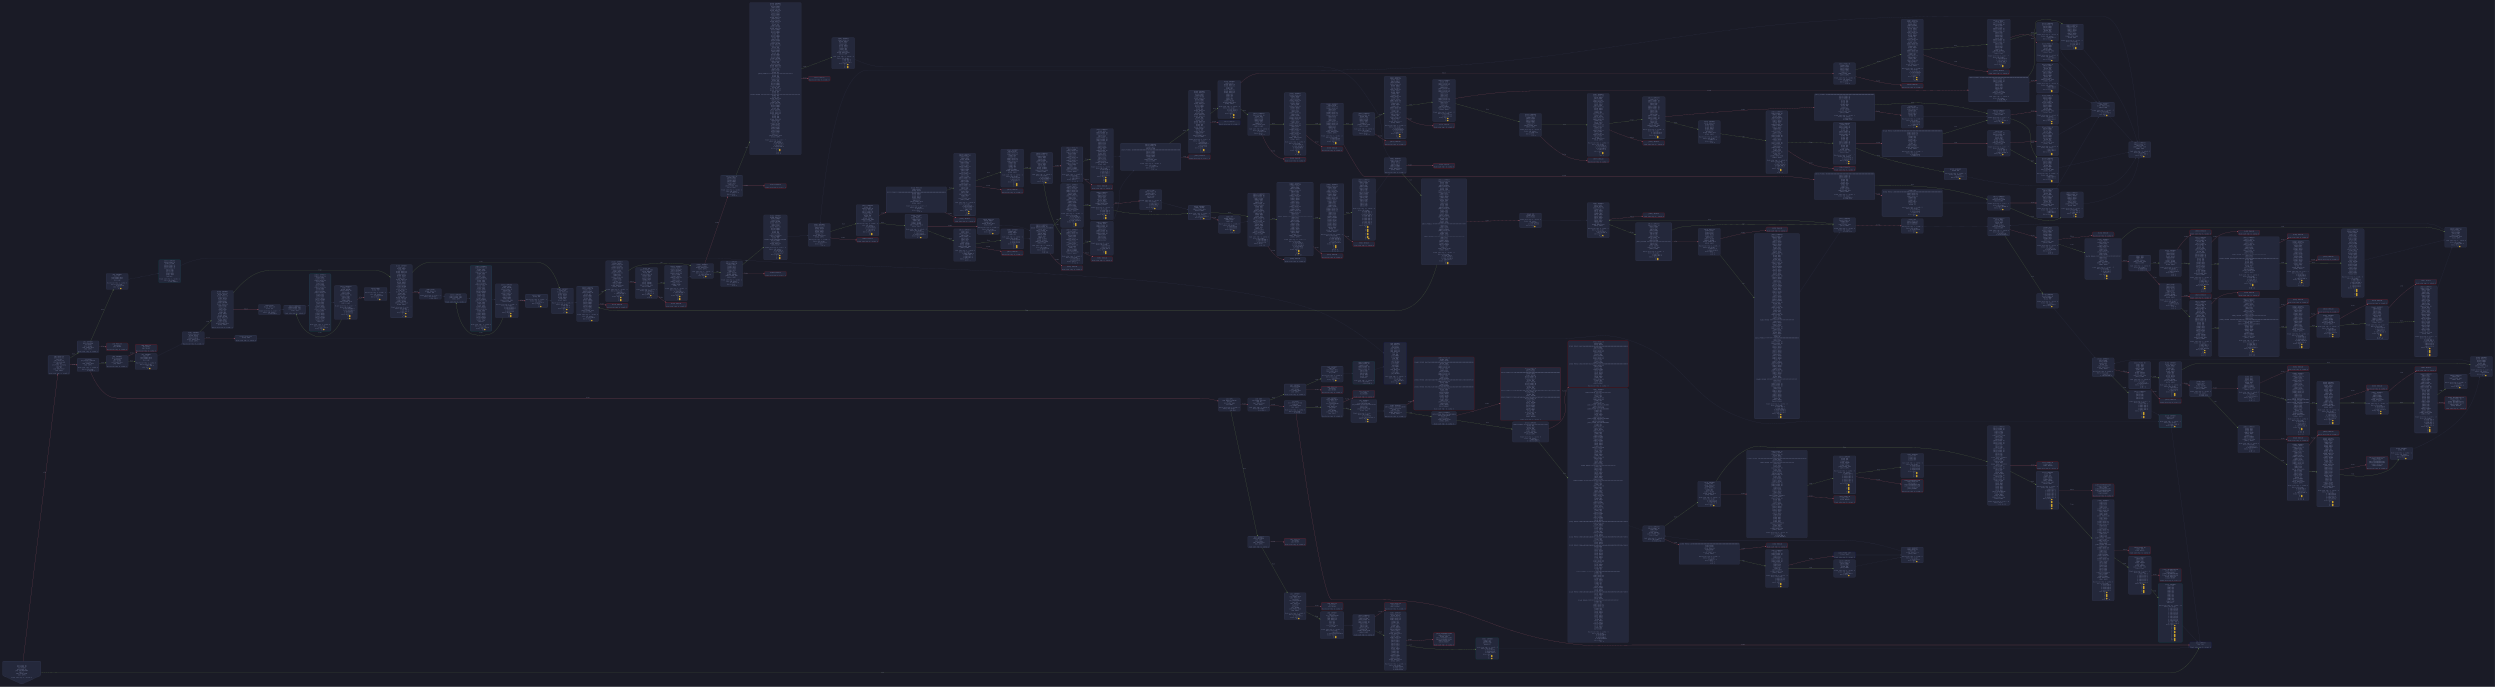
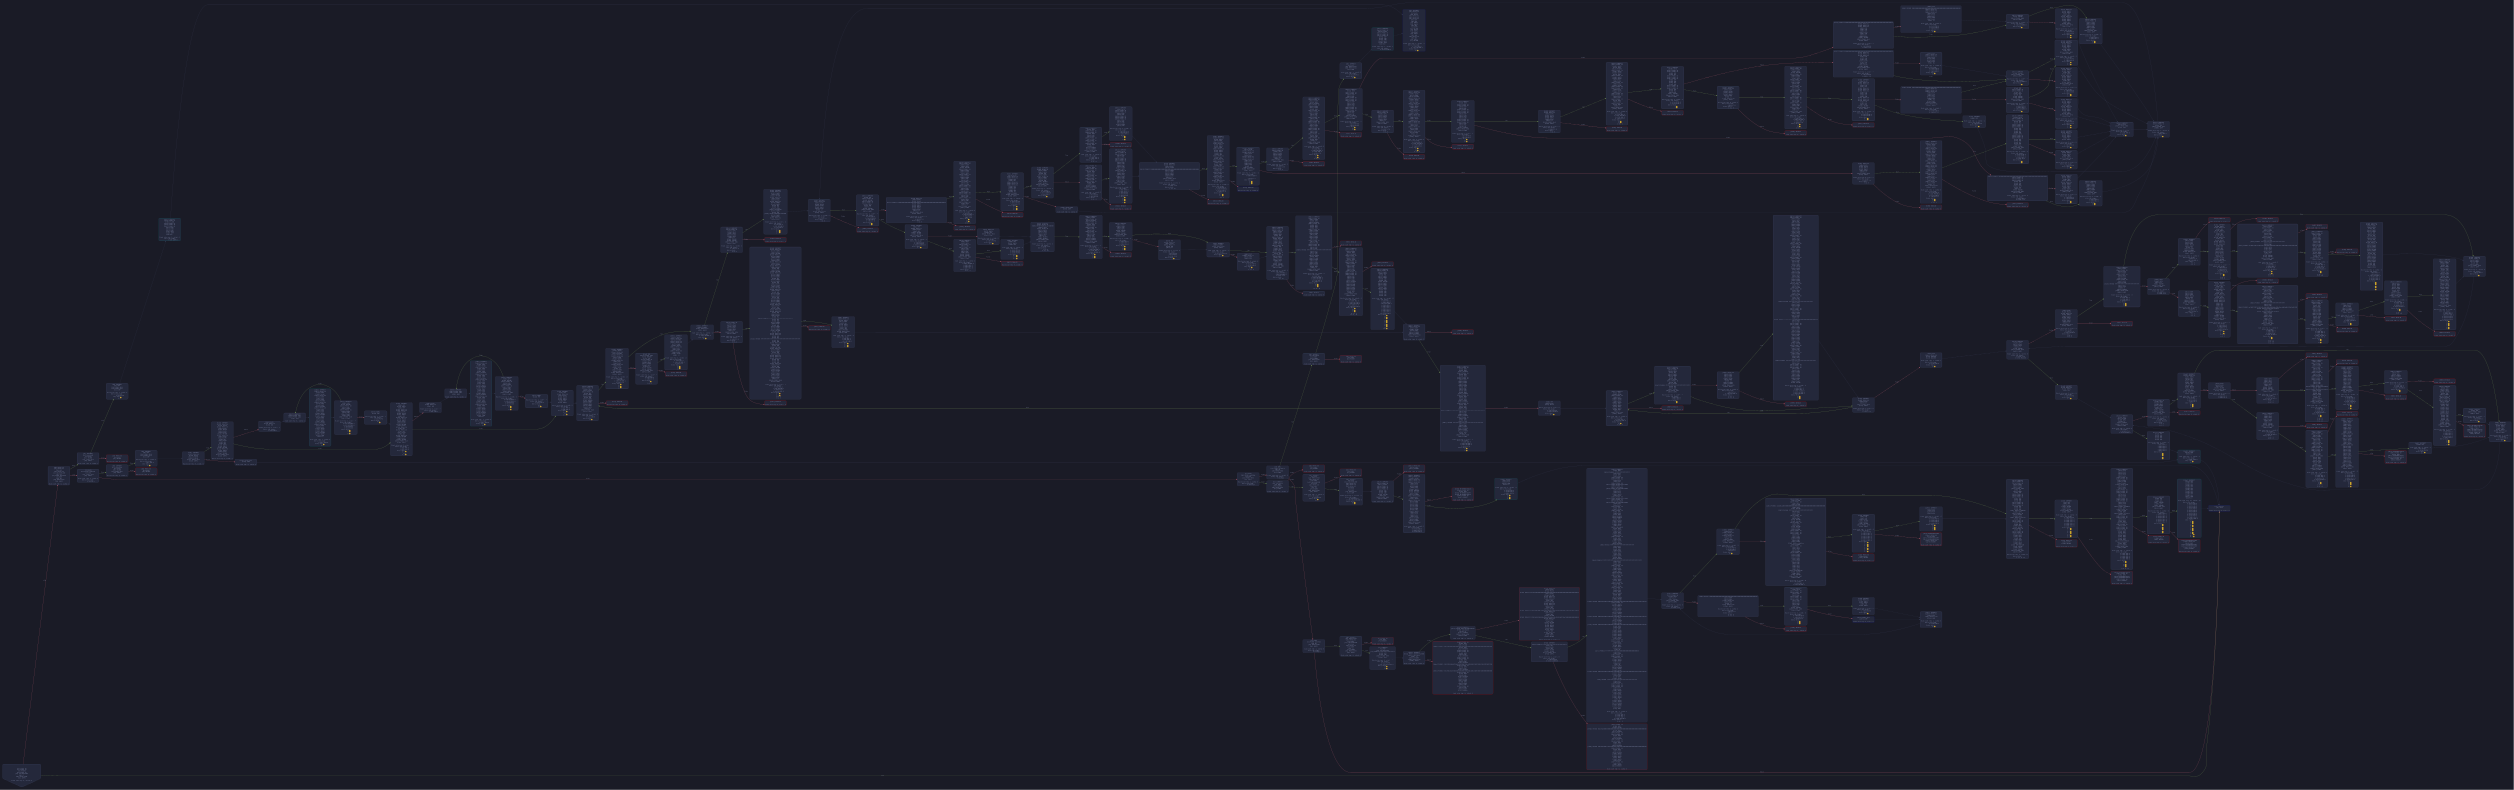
none -> (1796, 133)
none -> (1067, 210)
none -> (1121, 255)
(1072, 268) -> none
(2201, 296) -> none
none -> (2347, 362)
